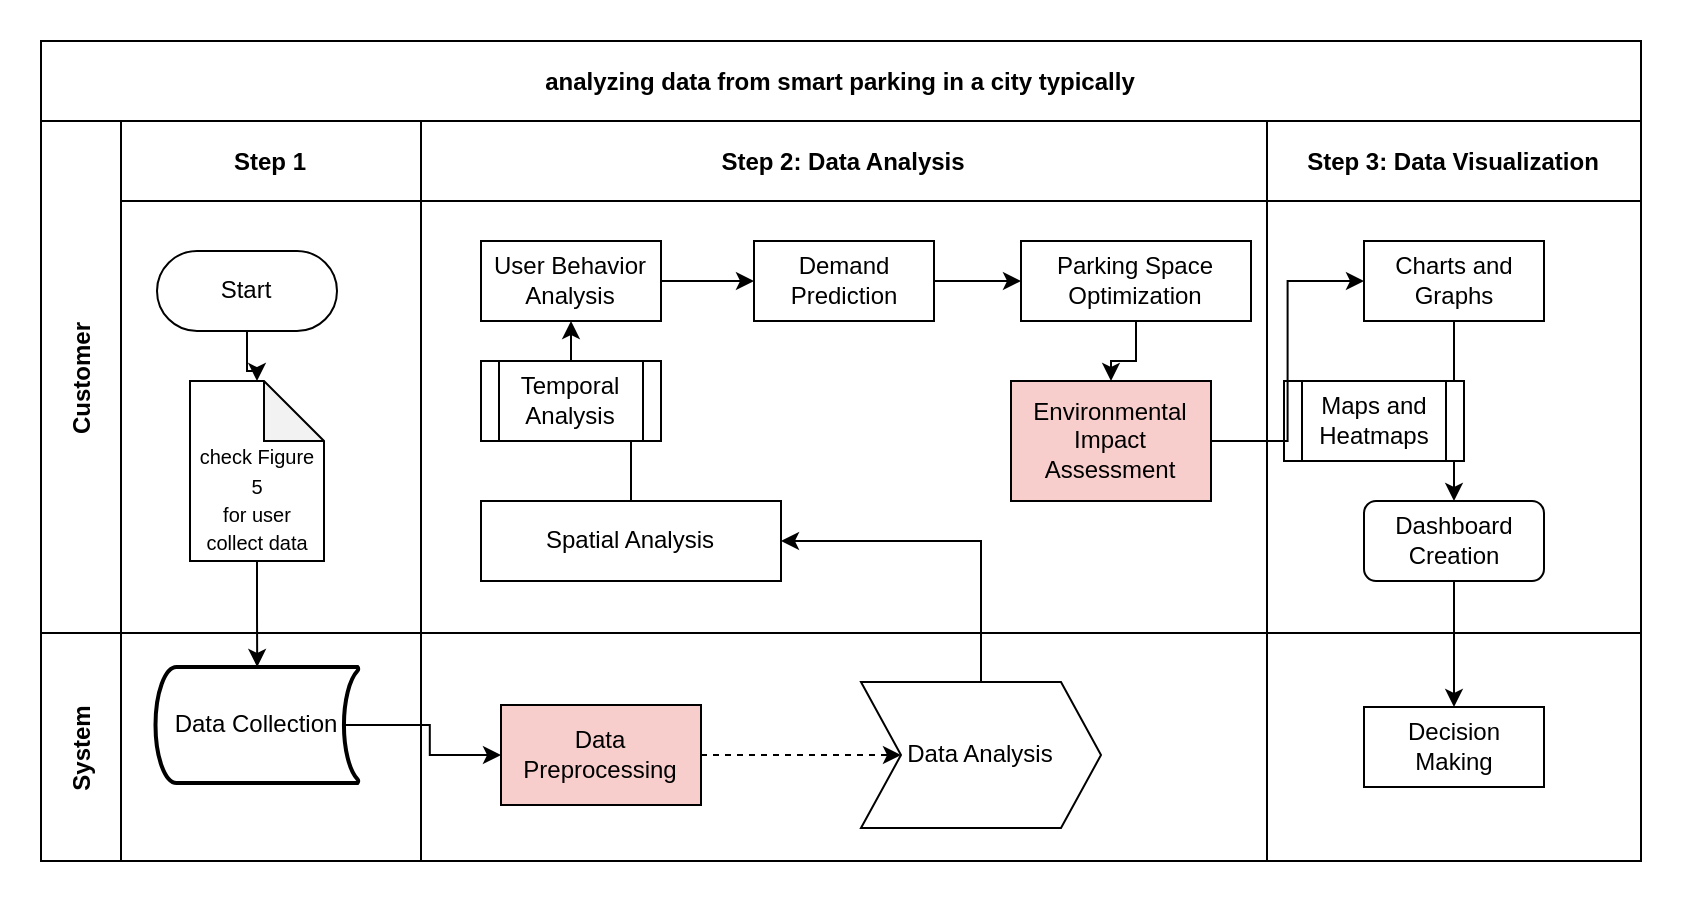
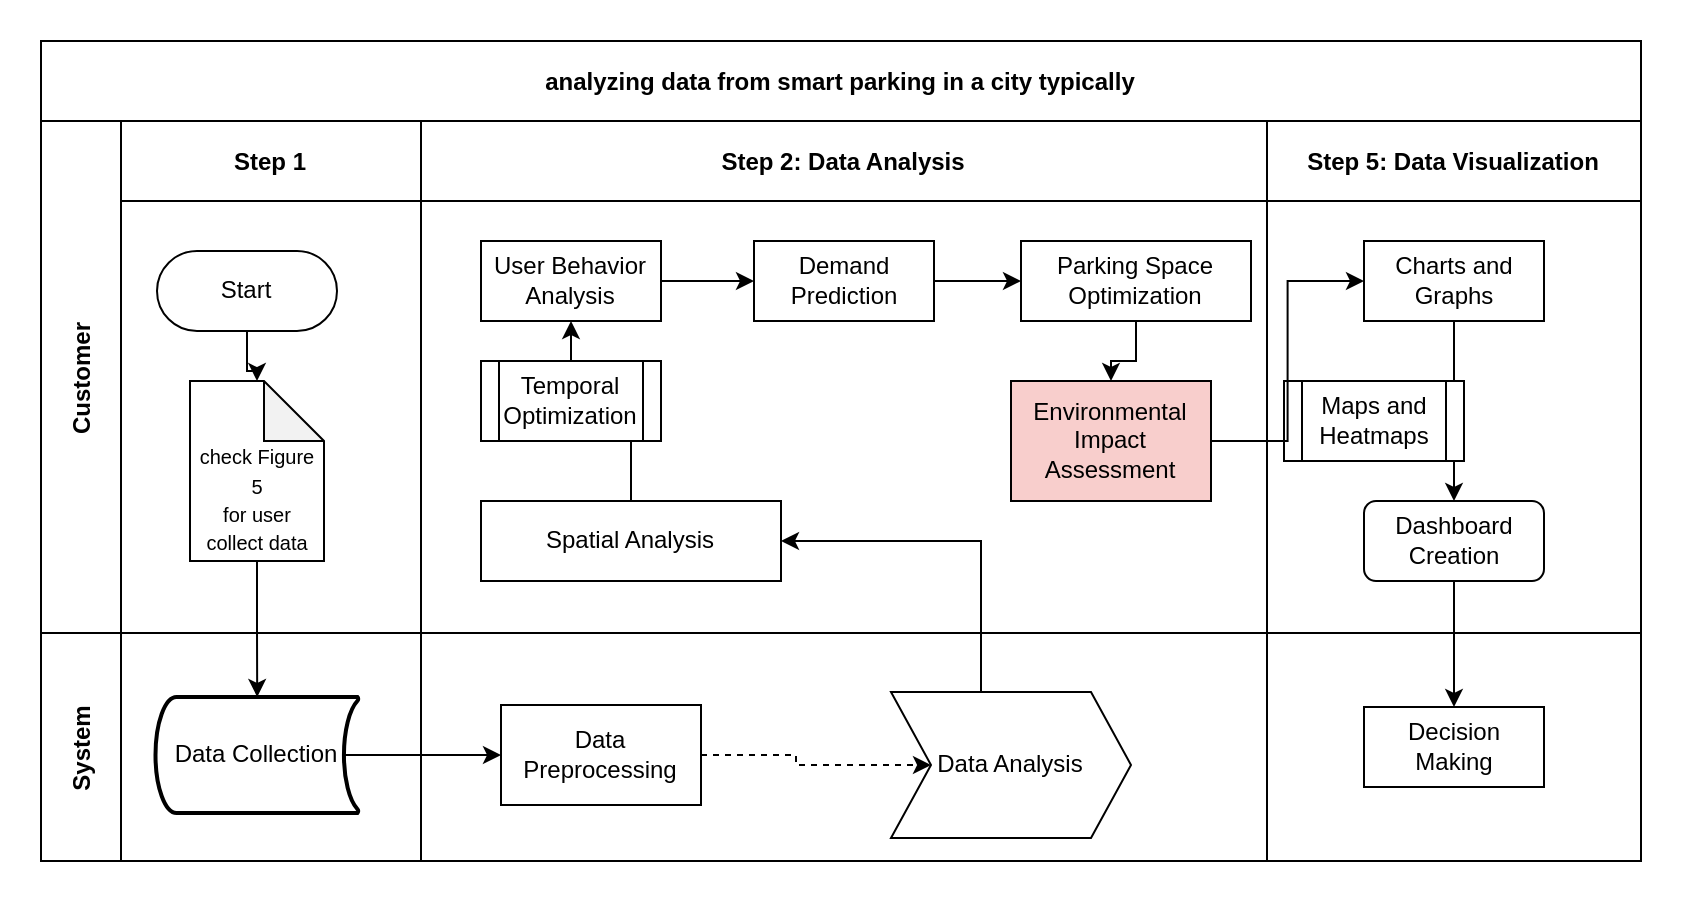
(1453, 162) -> (1453, 162)
(571, 401) -> (571, 401)
(257, 725) -> (257, 755)
(601, 755) -> (601, 755)
(981, 755) -> (1011, 765)
